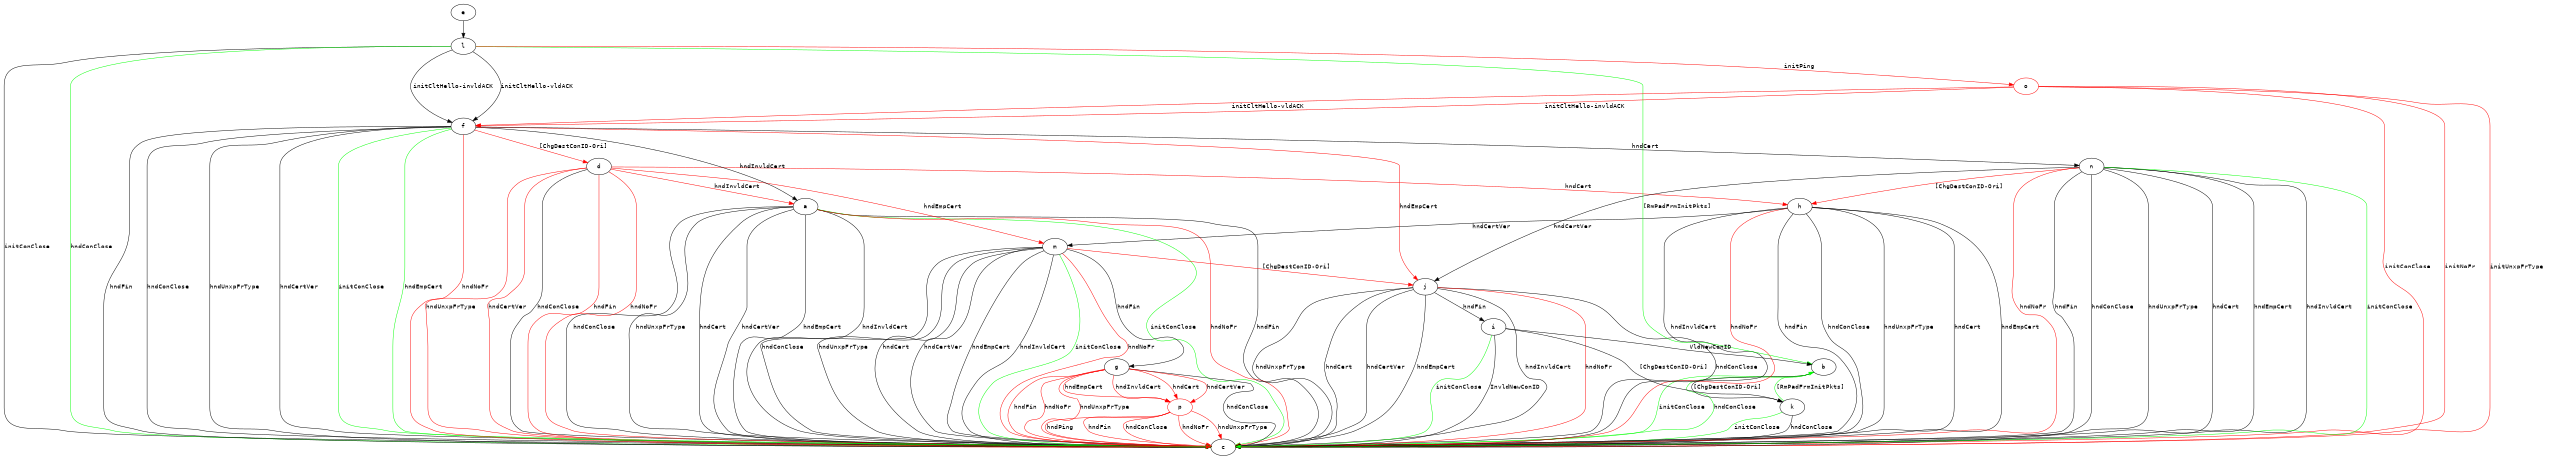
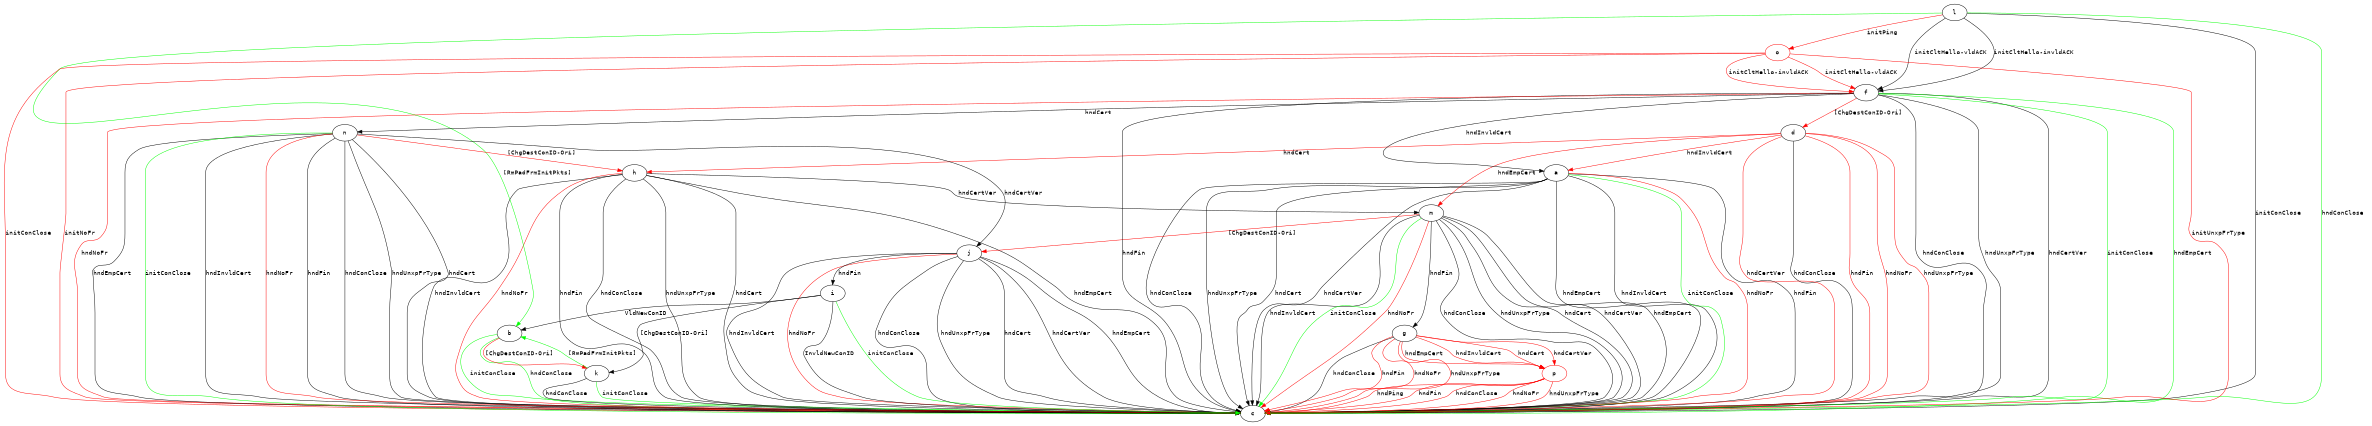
(463, 12) -> none
(996, 139) -> none
(1692, 386) -> (526, 365)
